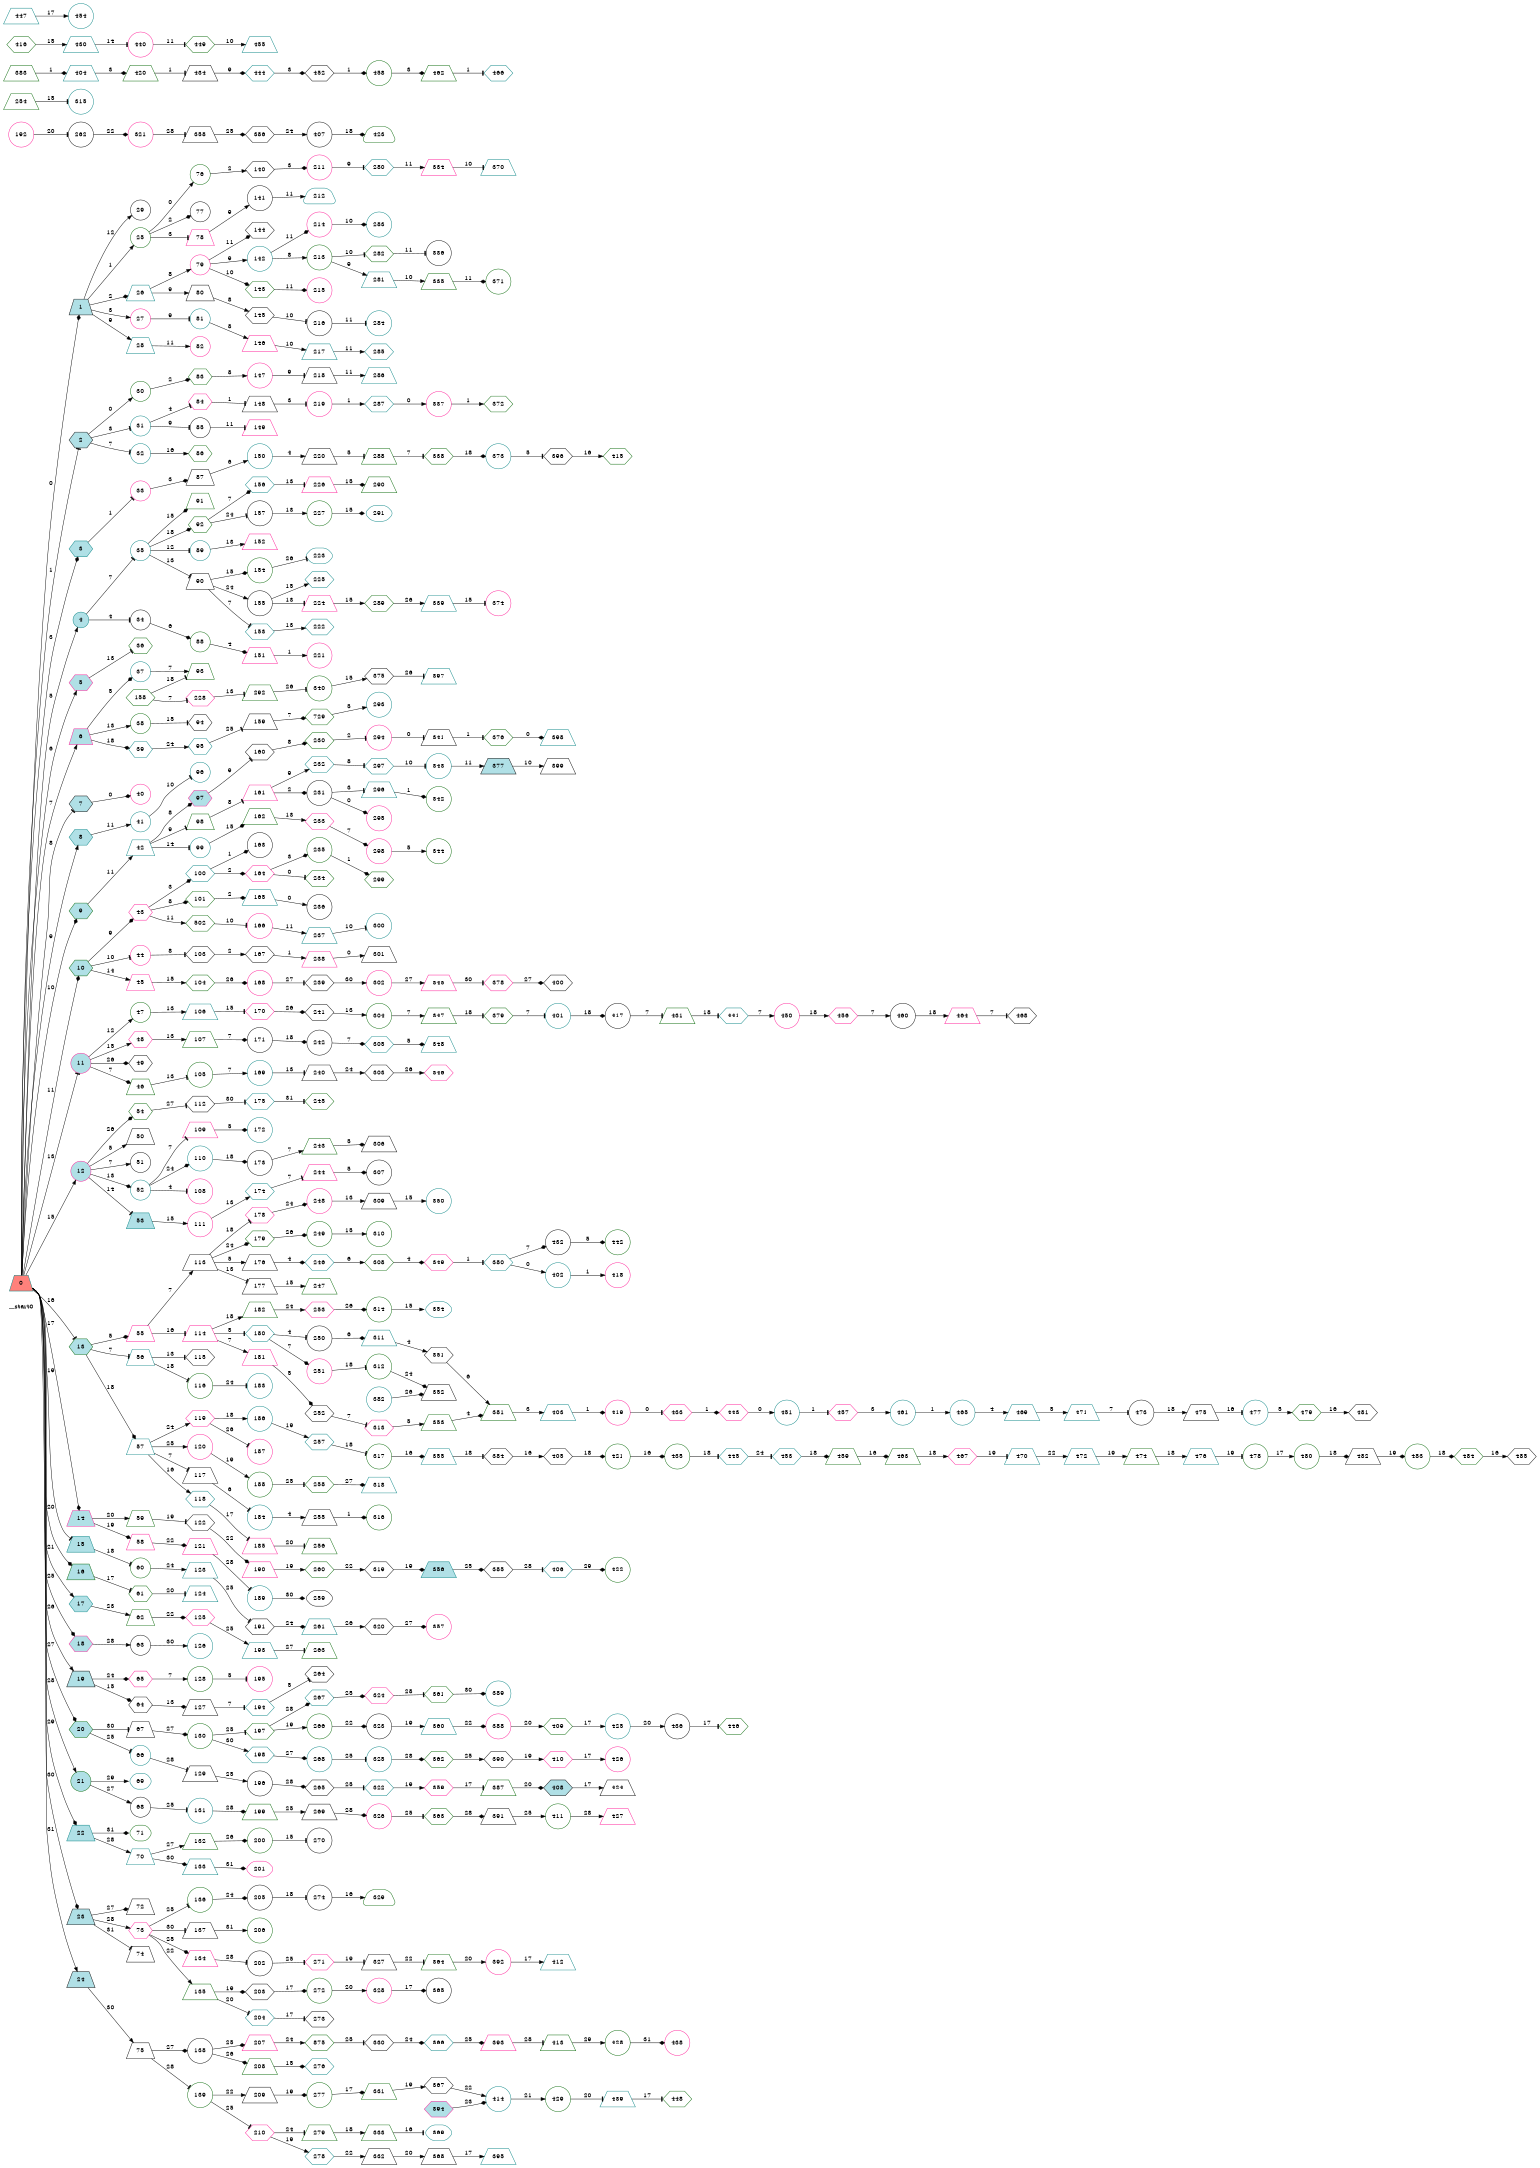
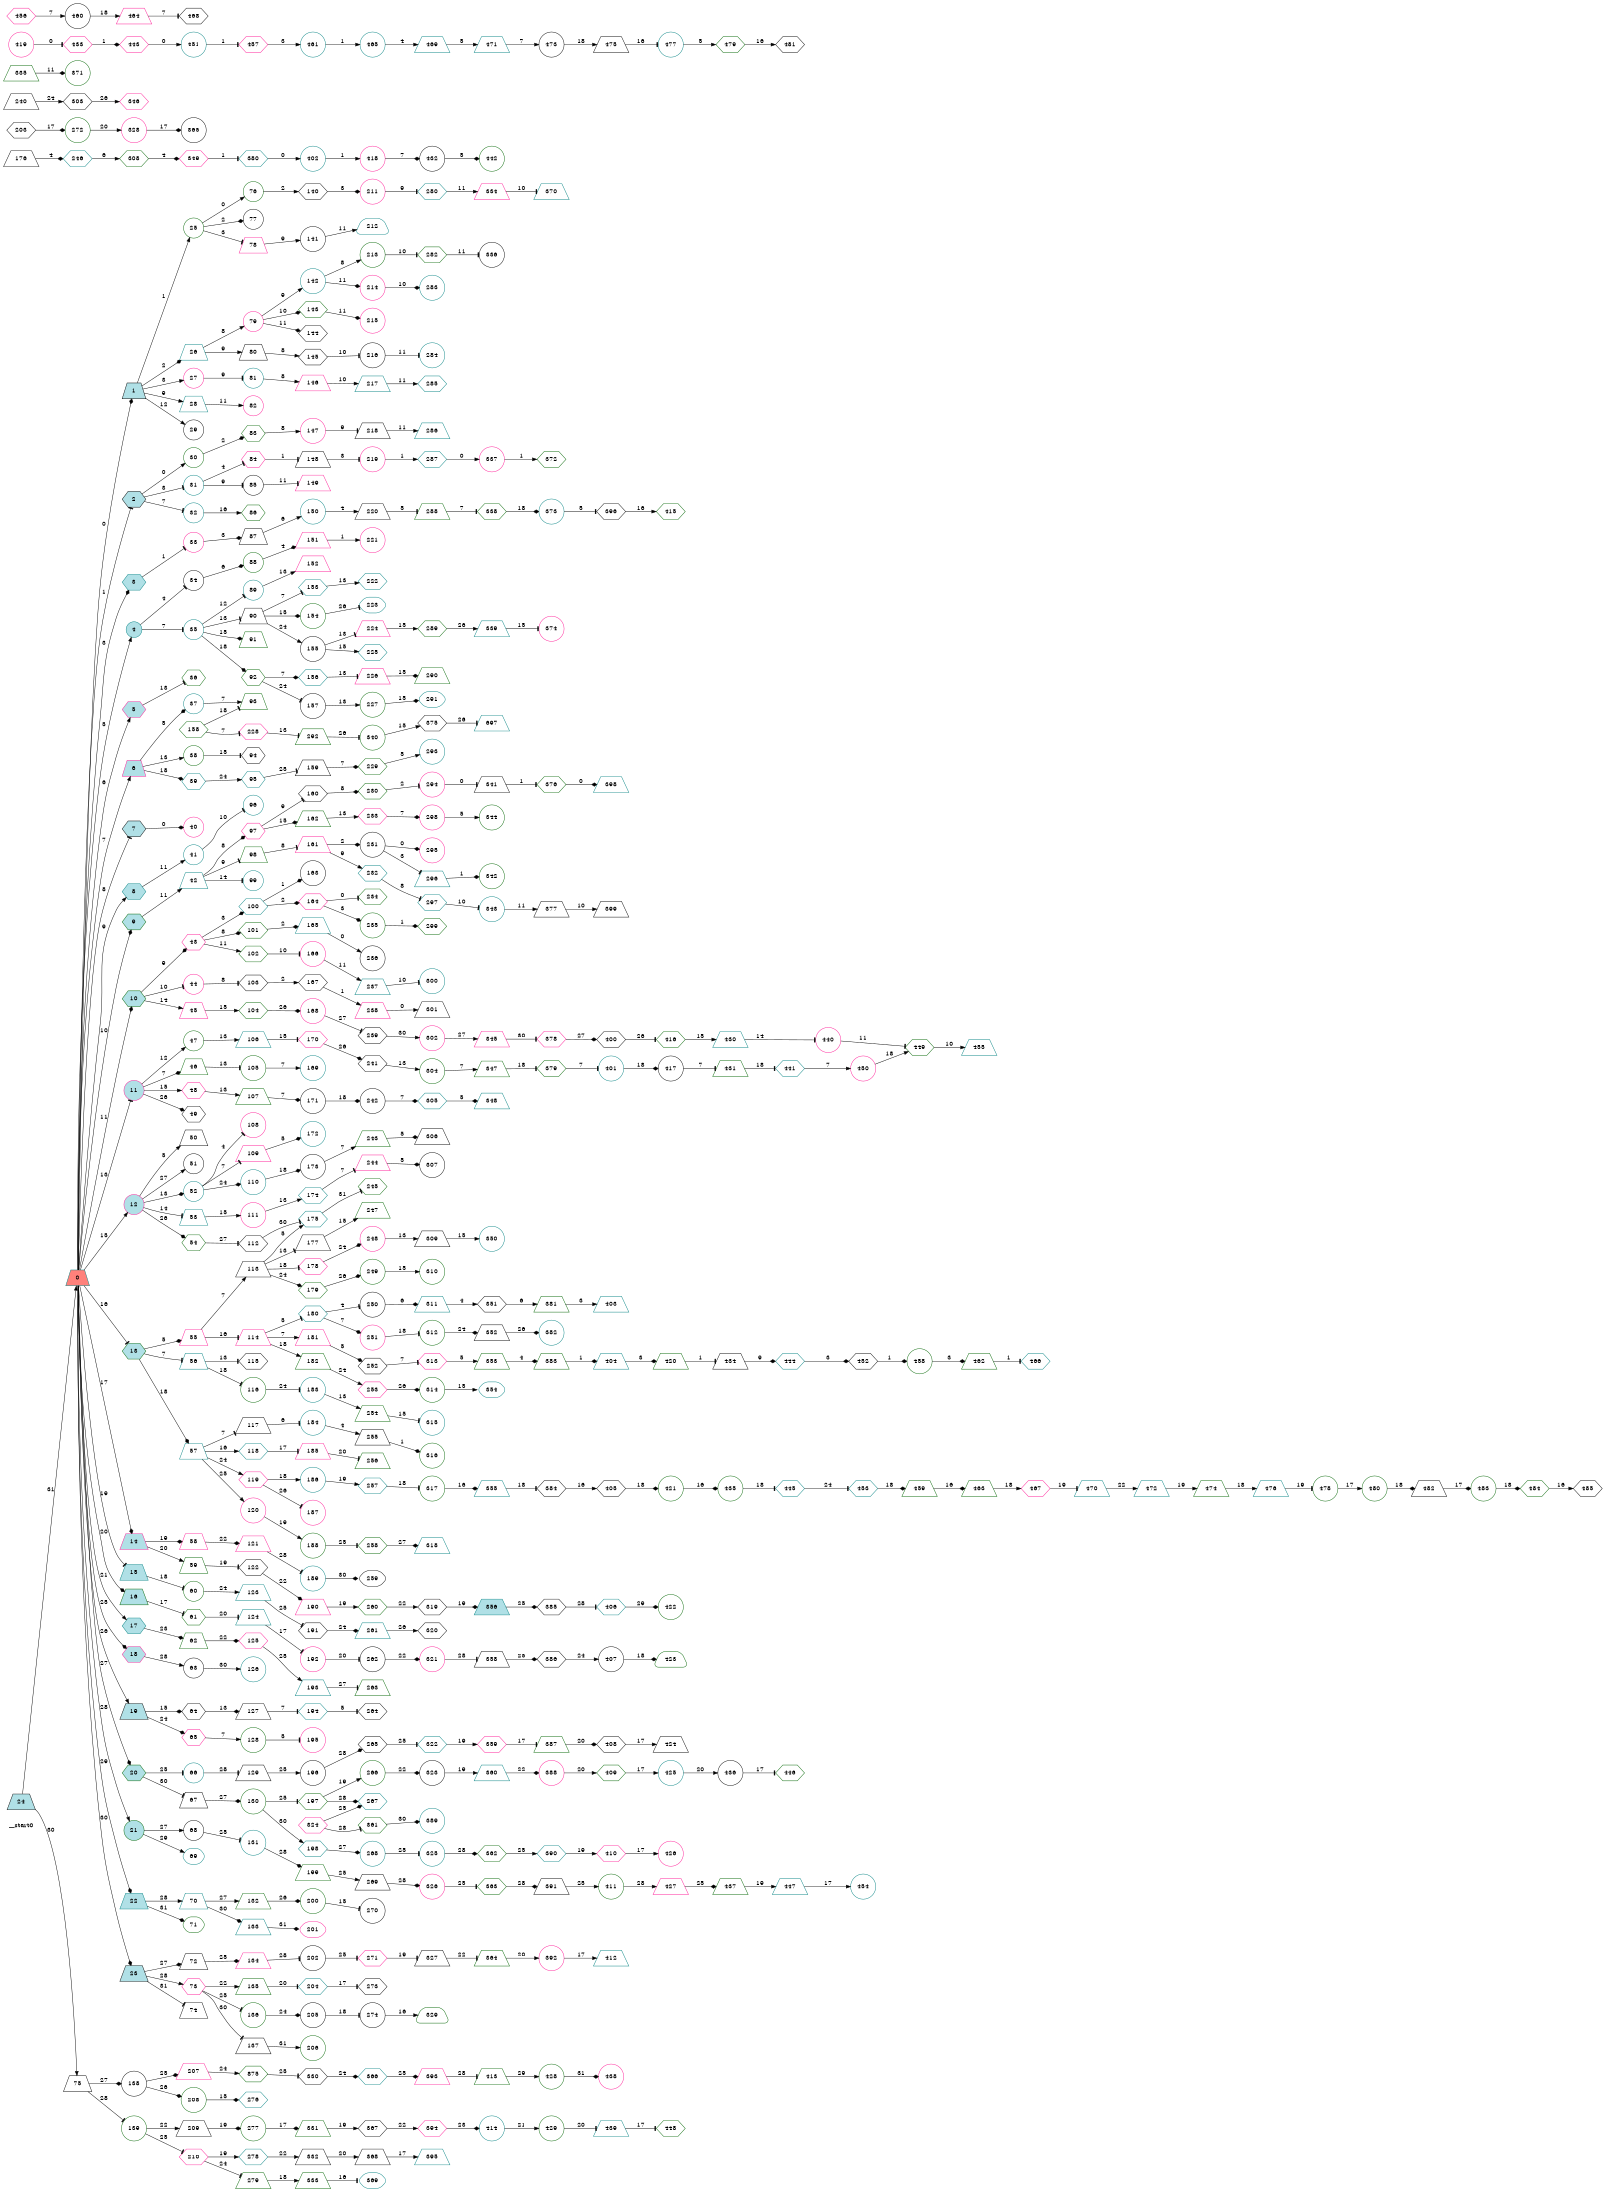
(379, 280) -> none
(439, 676) -> (492, 723)
(319, 717) -> (373, 767)
(498, 766) -> (552, 909)
(200, 798) -> (253, 831)
(224, 835) -> (278, 826)
(200, 923) -> (253, 954)
(812, 1016) -> (890, 1059)
none -> (640, 1040)
(288, 1073) -> none
(111, 1163) -> (164, 1178)
(141, 1221) -> (194, 1217)
(525, 1253) -> (400, 159)
(228, 1263) -> (281, 1244)
(405, 1396) -> (520, 1333)
none -> (341, 1401)
(586, 1413) -> none
(1111, 1413) -> (520, 45)
(465, 1418) -> (519, 1361)
(1393, 1453) -> (1459, 1485)
(108, 1610) -> (161, 1633)
(439, 1627) -> none
none -> (283, 1638)
(347, 1697) -> (340, 1814)
(498, 1759) -> (552, 1854)
(558, 1788) -> (611, 1744)
(46, 1800) -> (49, 1542)
none -> (730, 1887)
(167, 1943) -> (219, 1961)
(227, 1992) -> none
(260, 2067) -> (194, 2100)
(466, 2092) -> (400, 2128)
(439, 2109) -> (432, 2128)
